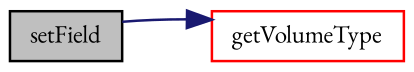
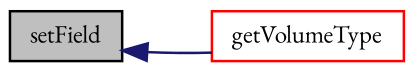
(154, 20) -> (180, 53)
